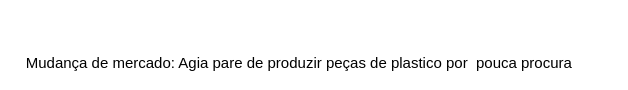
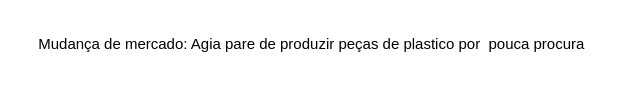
(301, 63) -> (313, 44)
